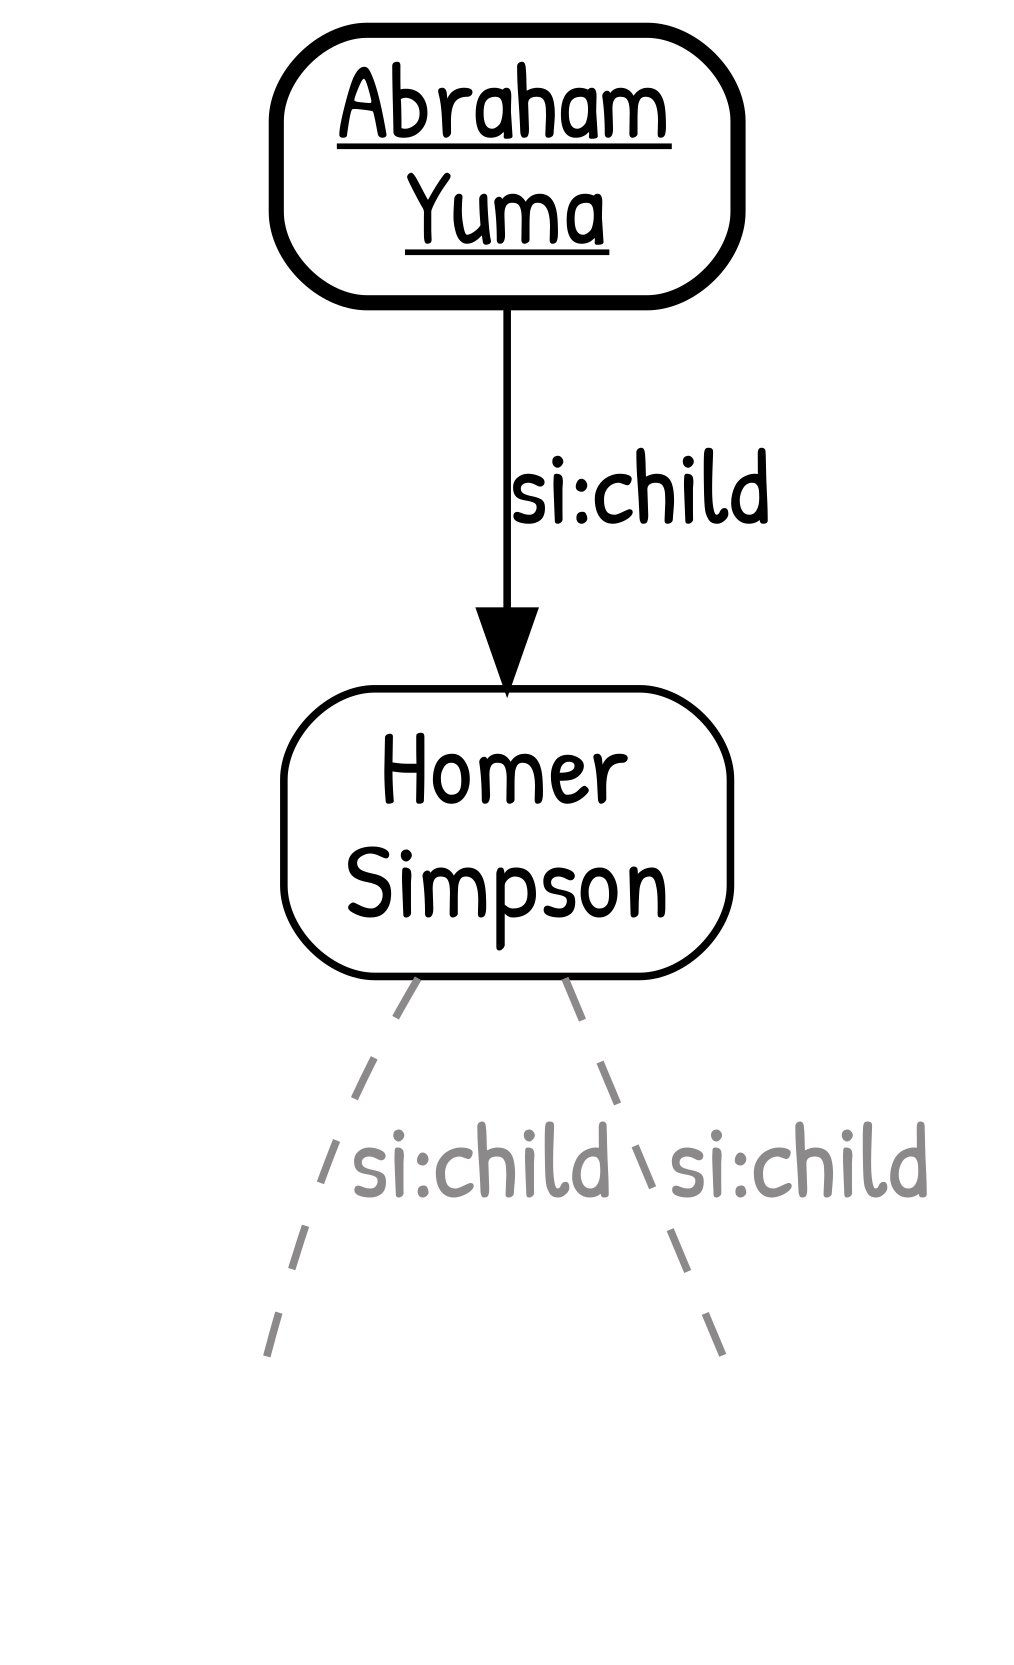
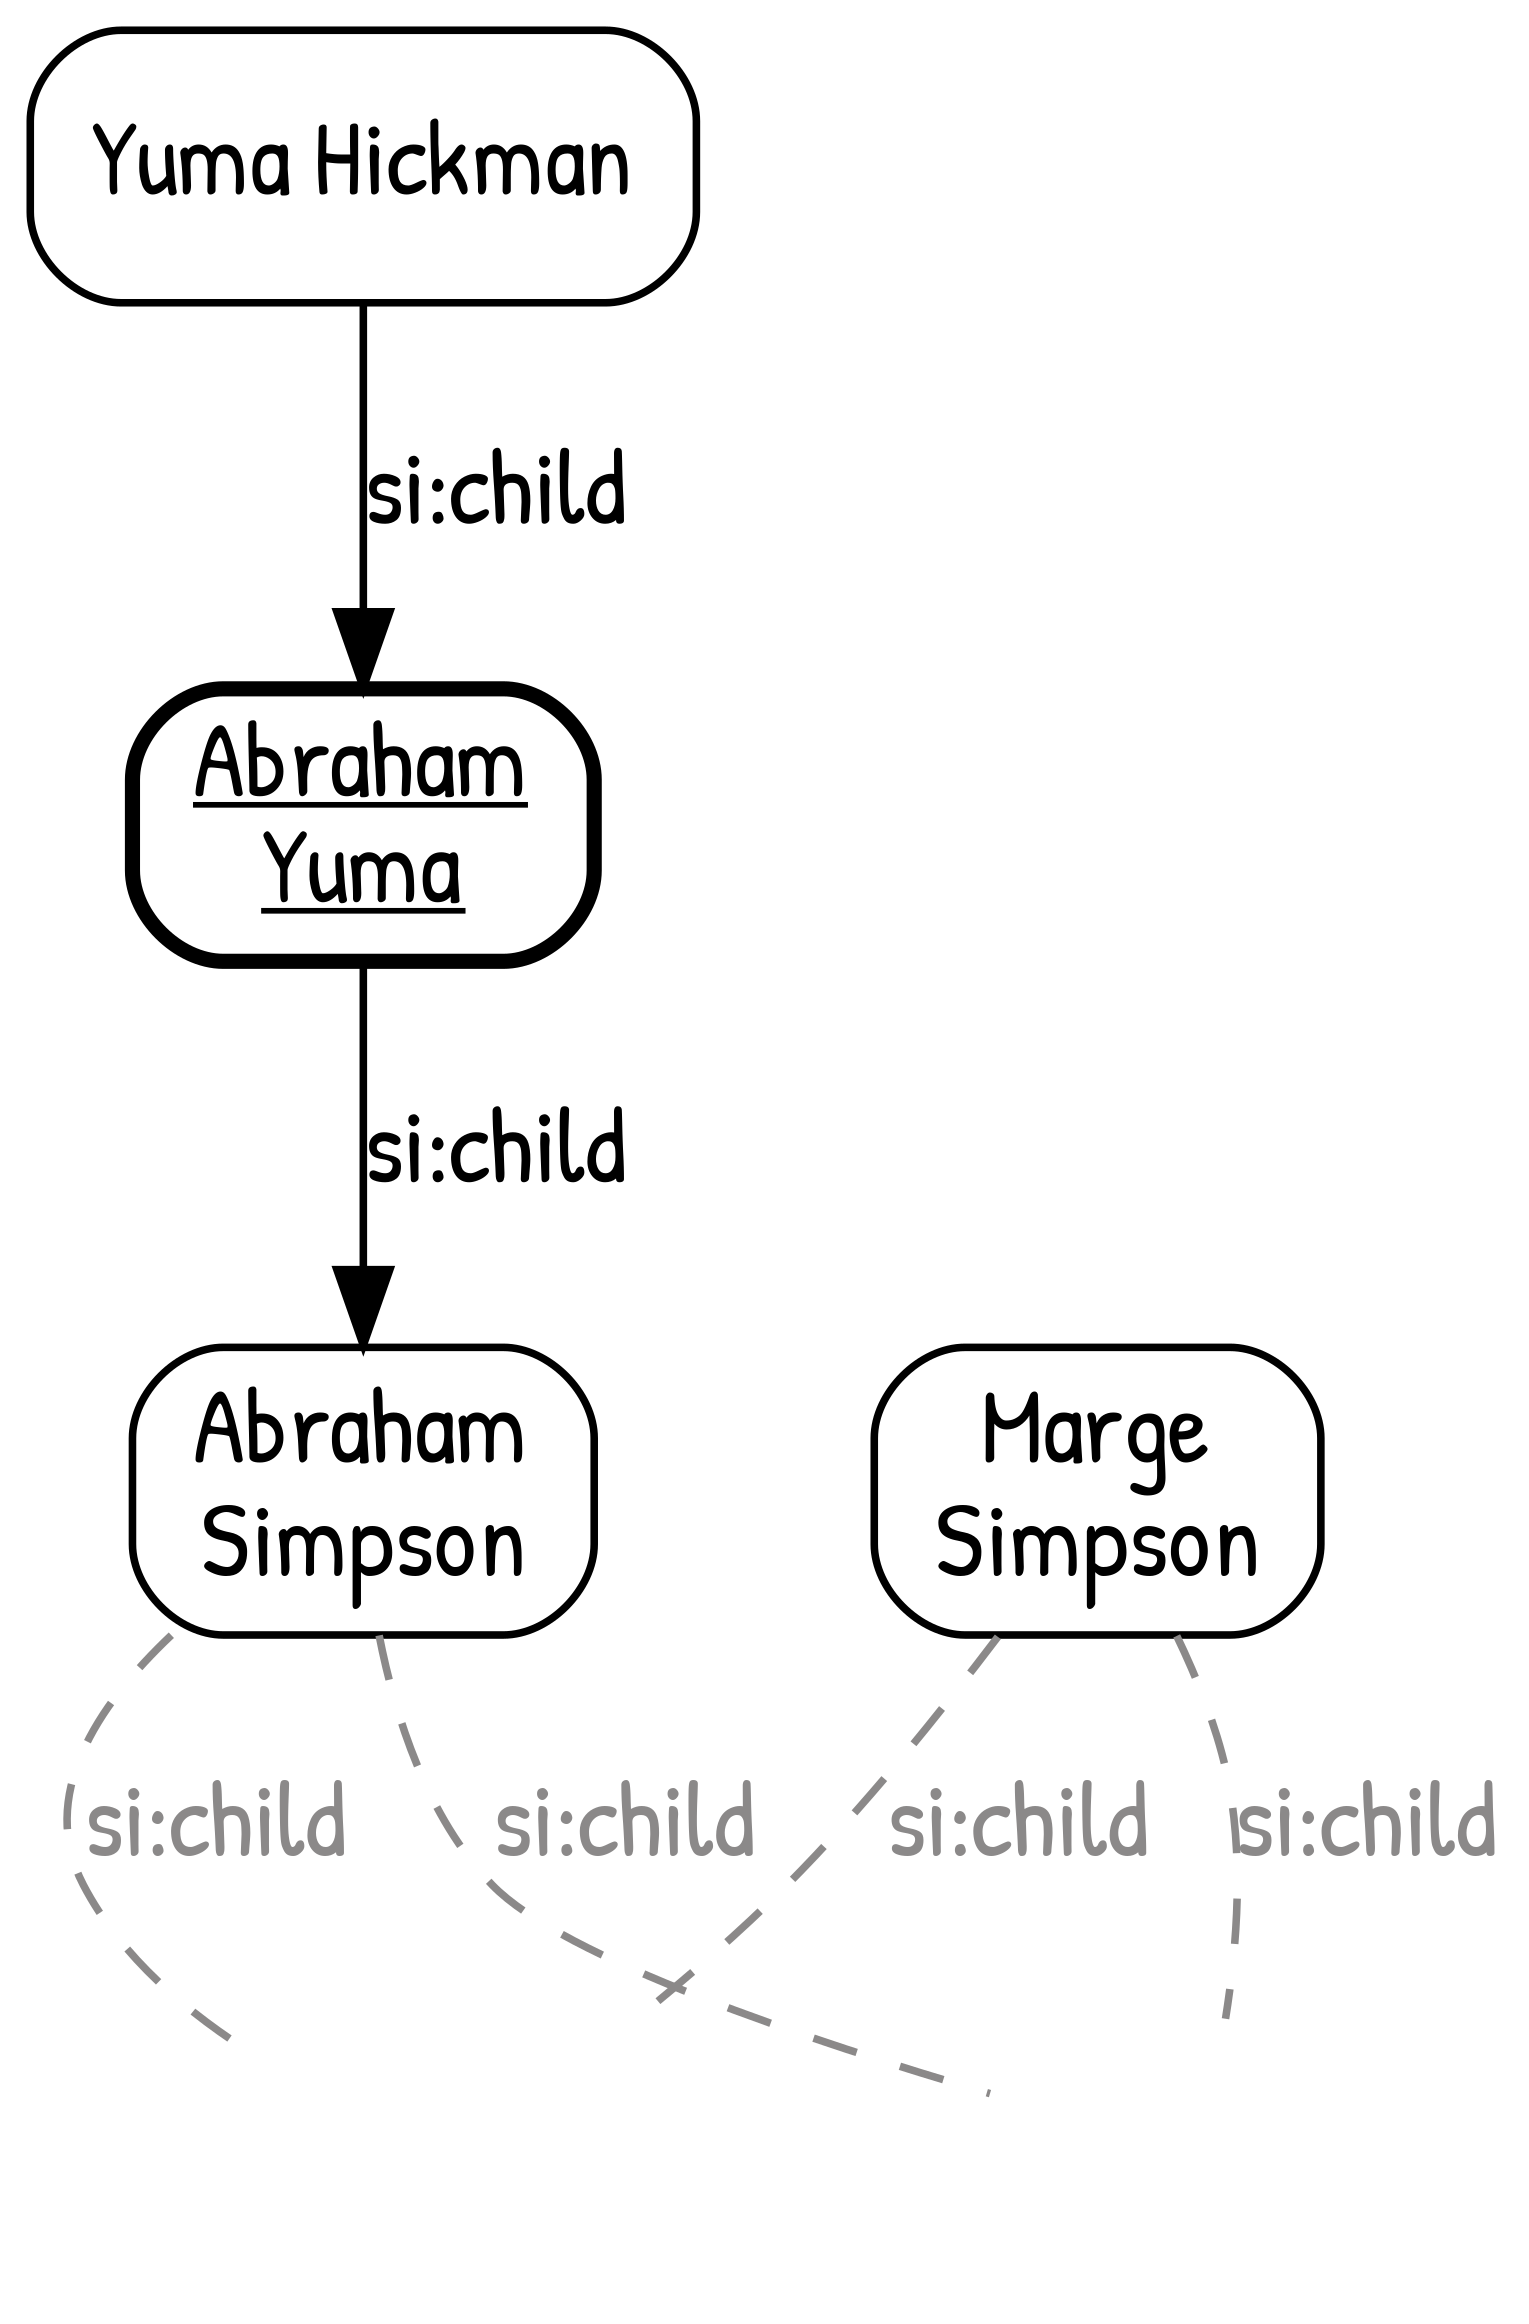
none -> (363, 167)
(507, 833) -> (363, 1491)
none -> (1098, 1491)
